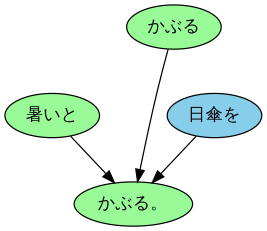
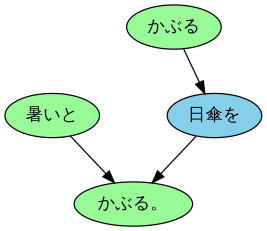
(153, 109) -> (192, 66)
